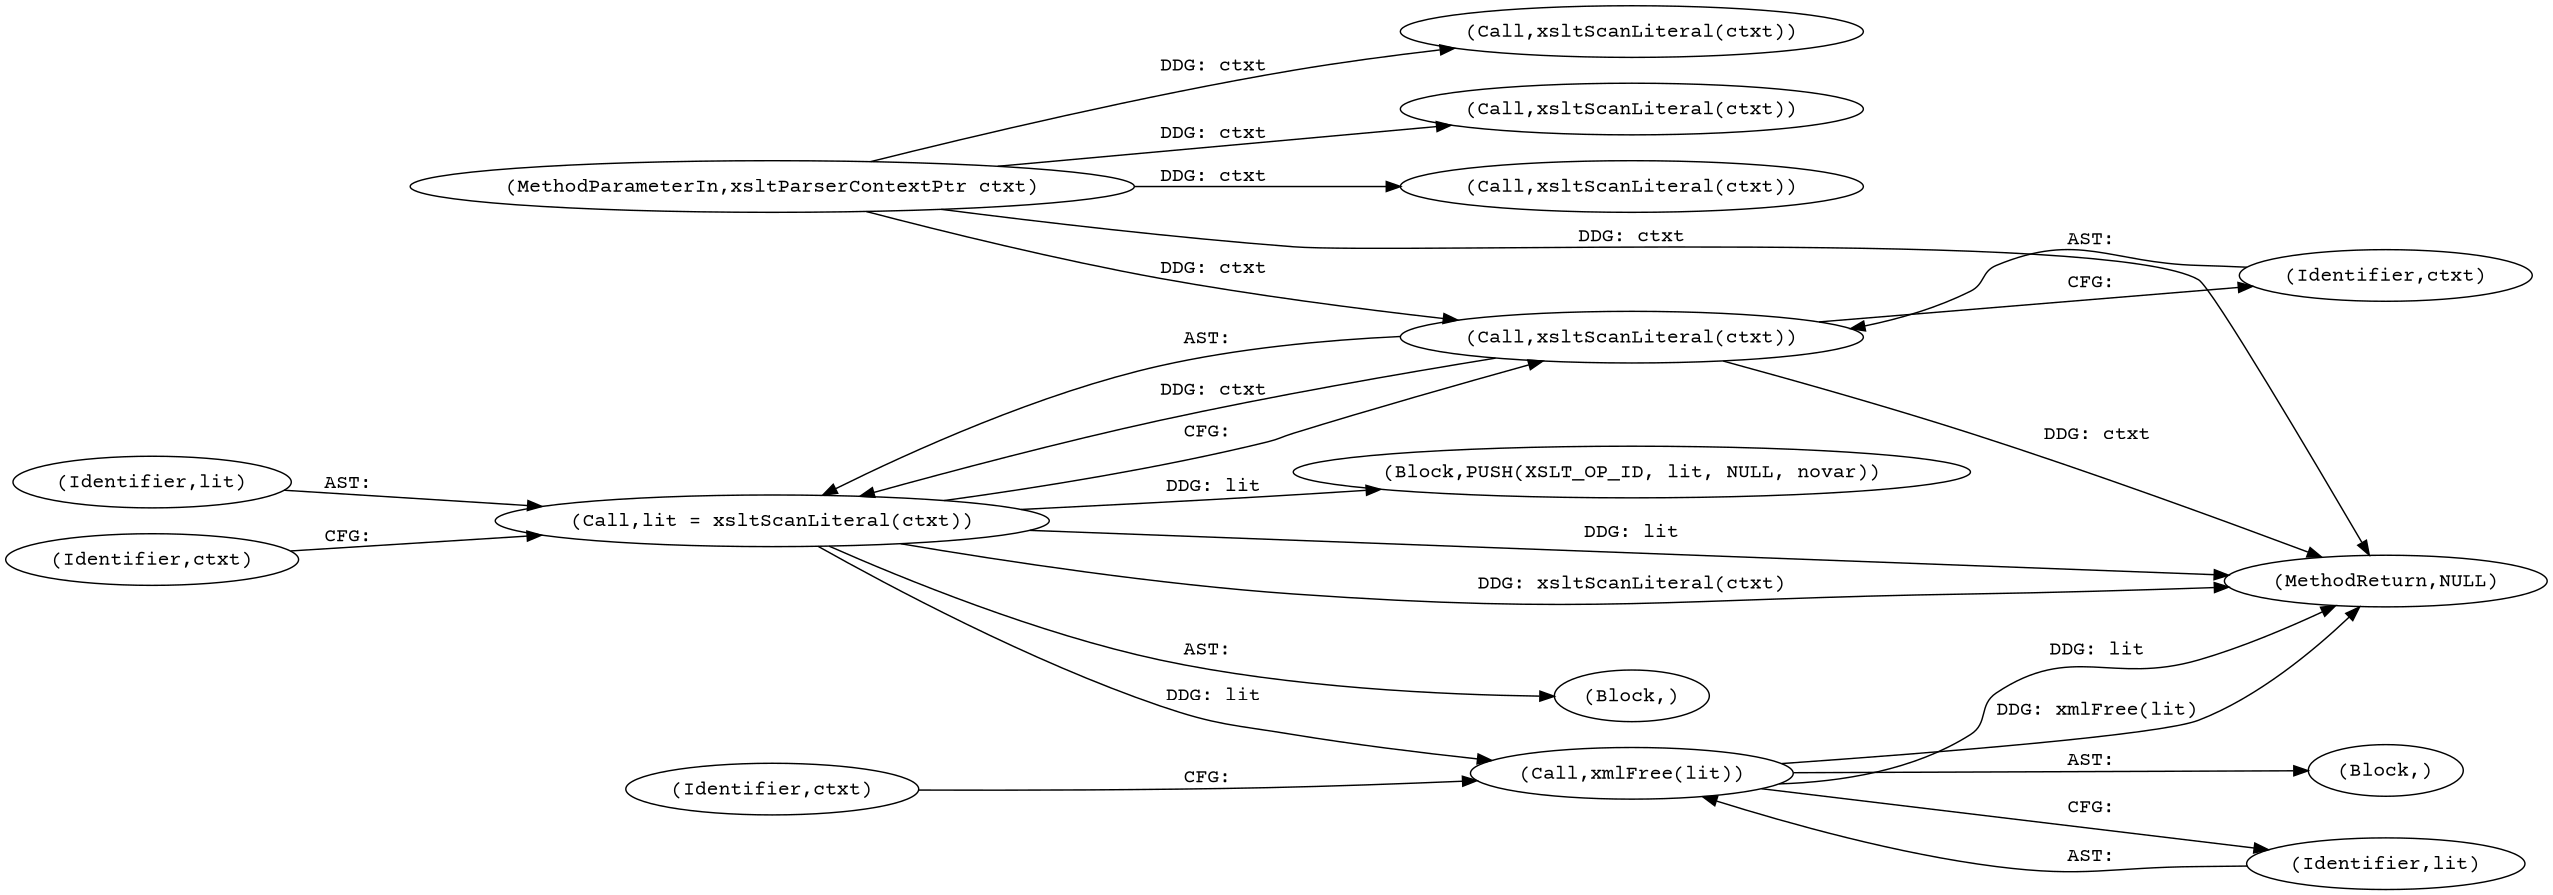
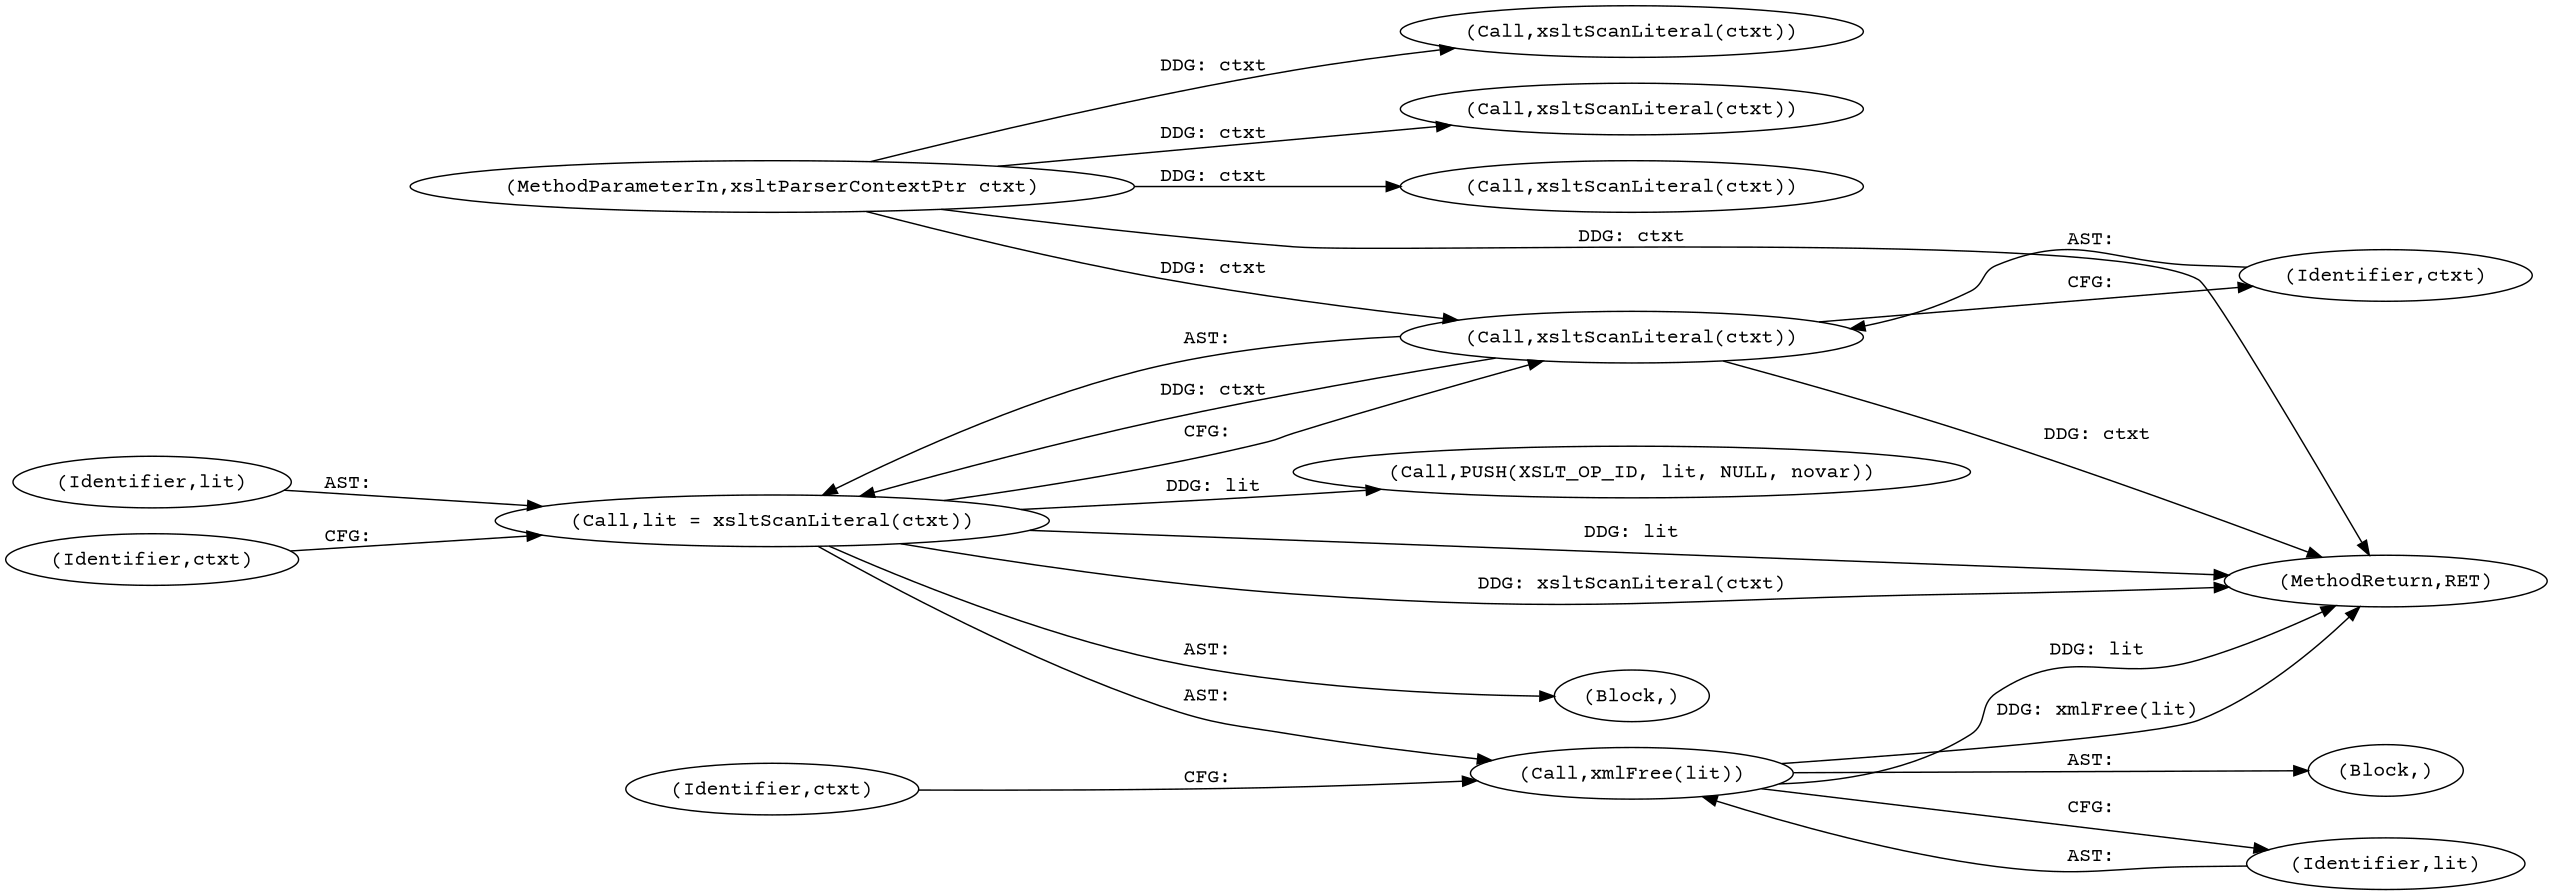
(1632, 472) -> (1632, 472)
(2386, 581) -> (2386, 581)
(1214, 695) -> (1214, 695)
